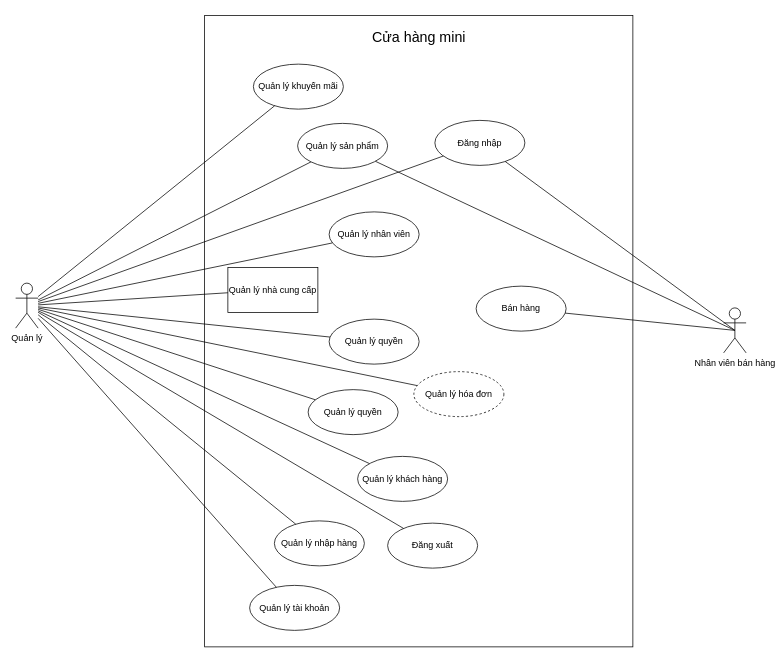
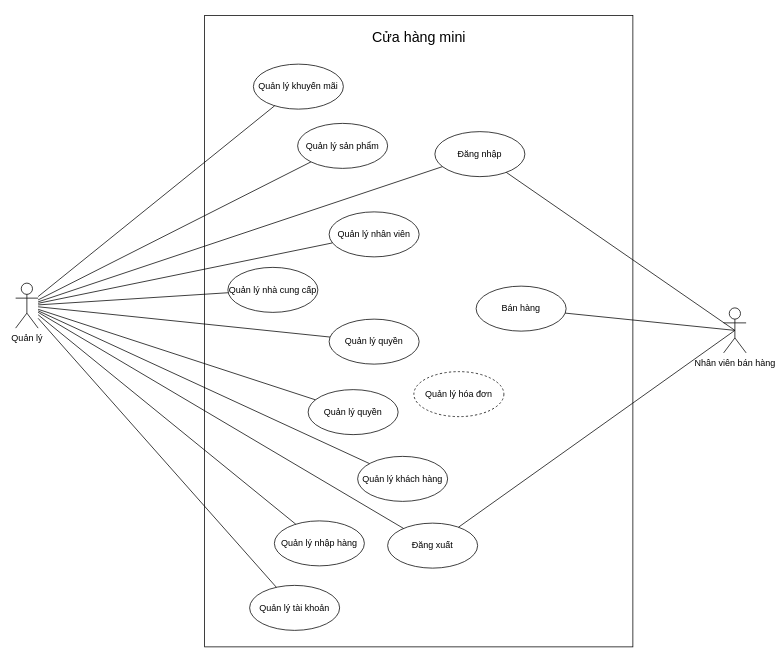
(480, 143) -> (480, 154)
(551, 244) -> (595, 430)
(273, 290) -> (273, 290)
(227, 347) -> none
